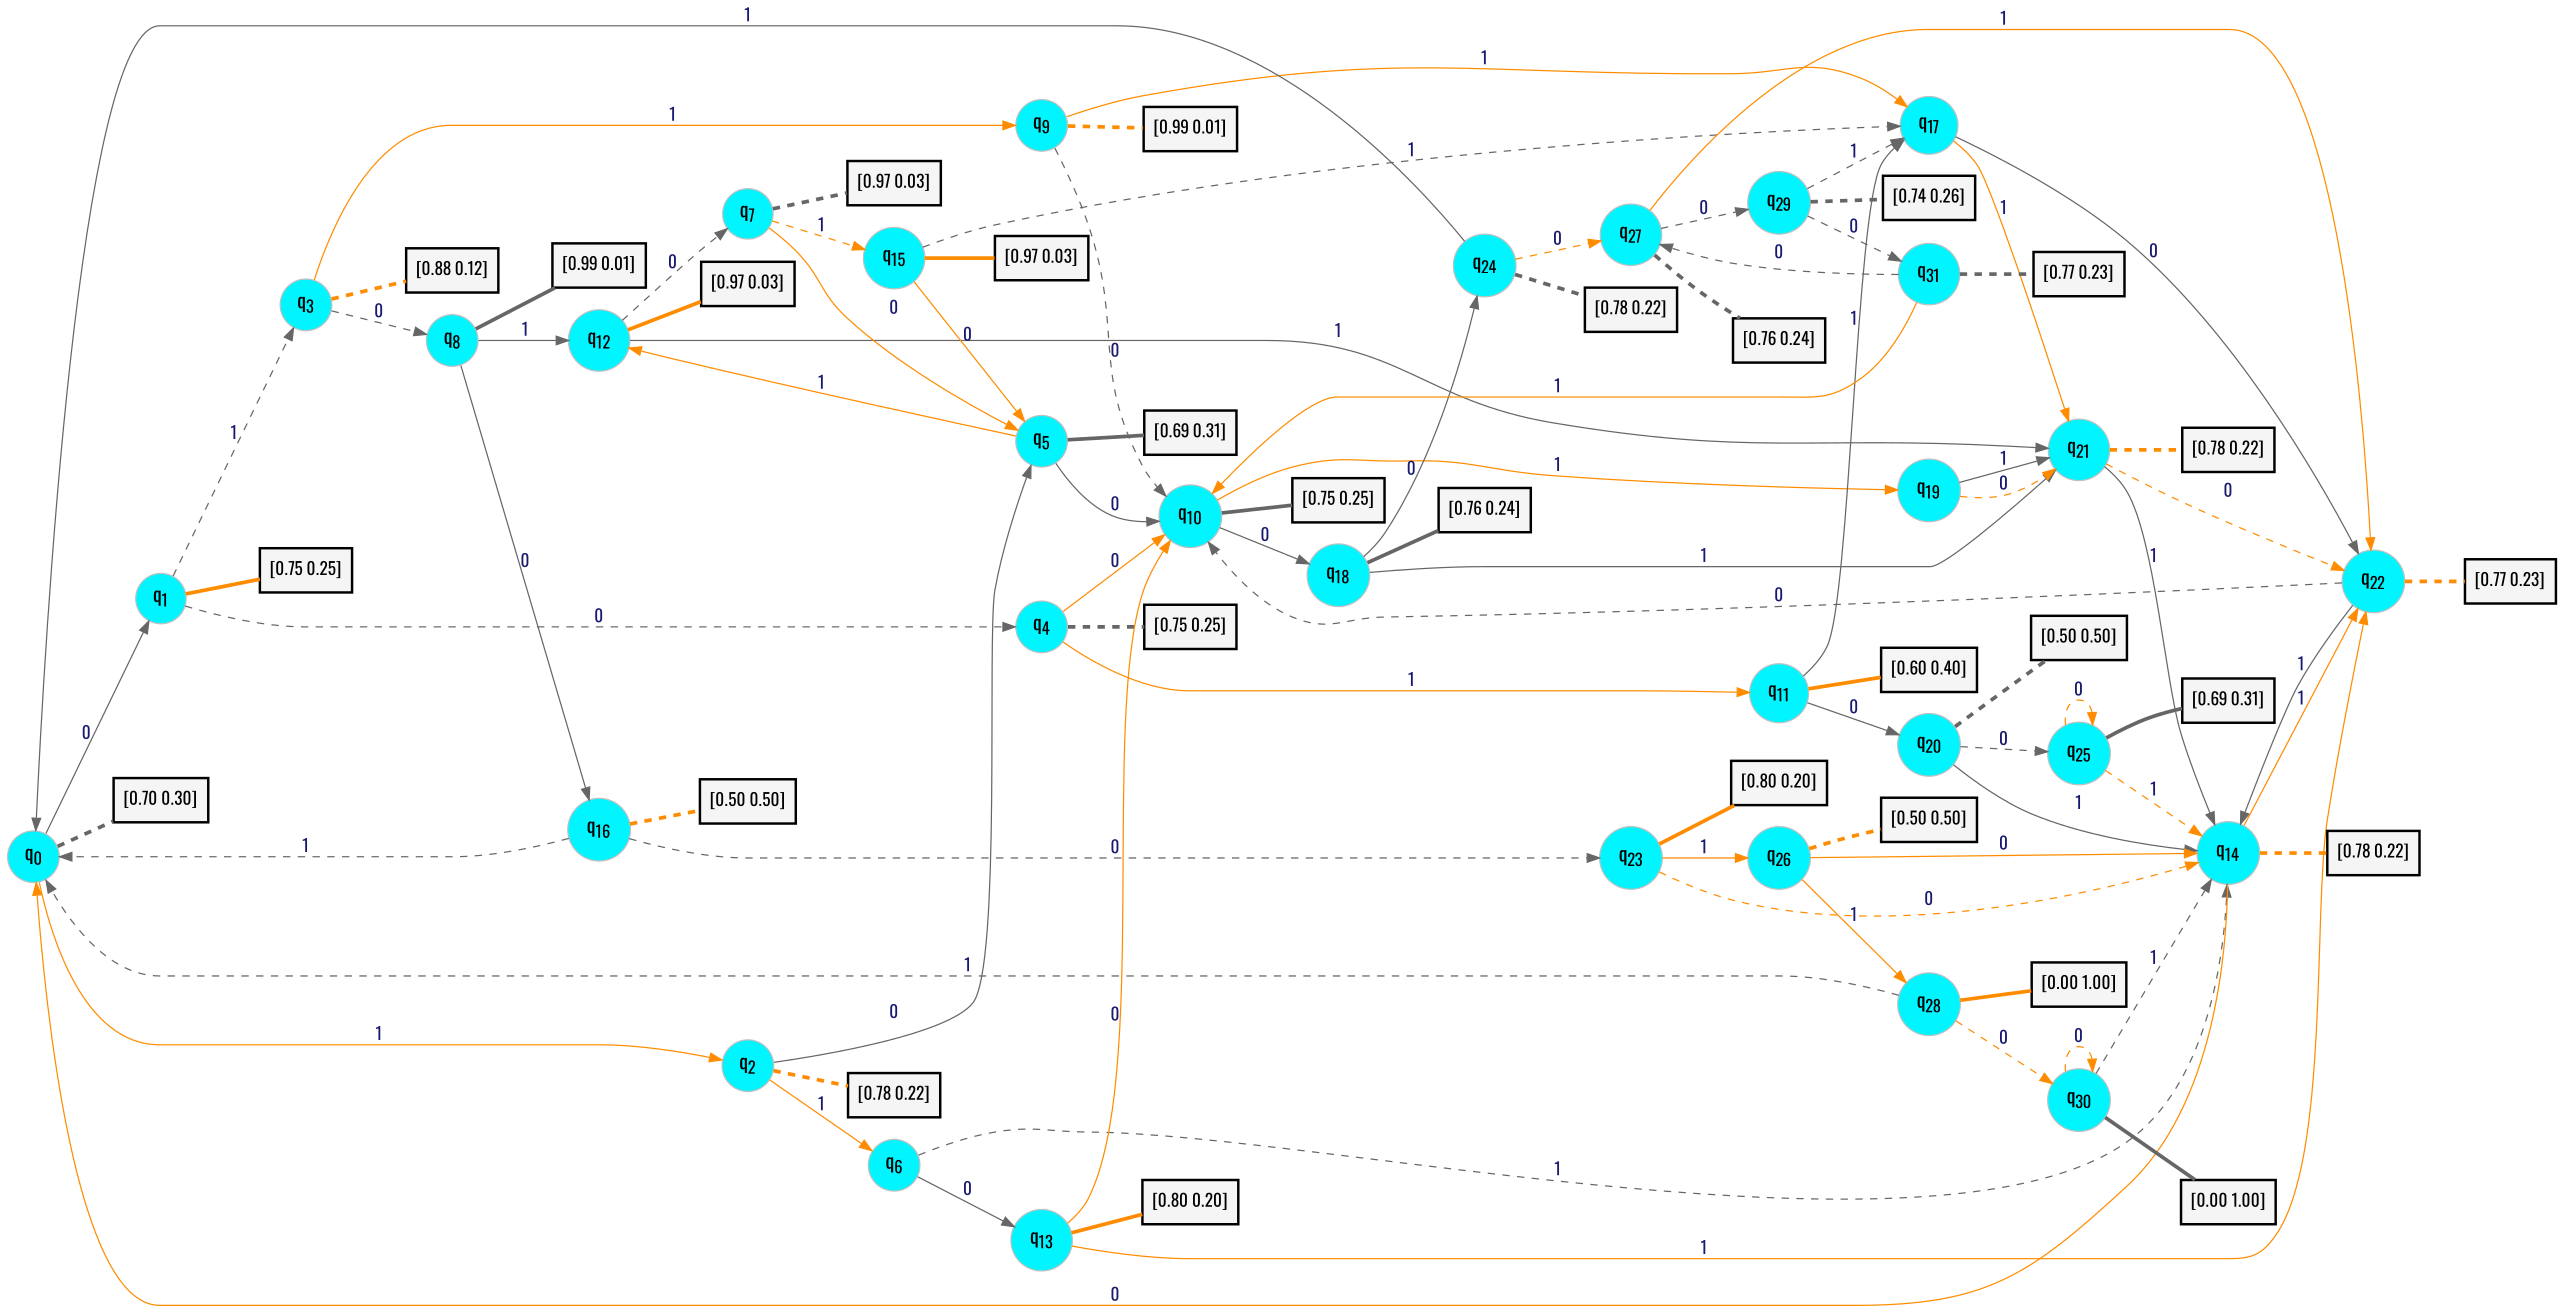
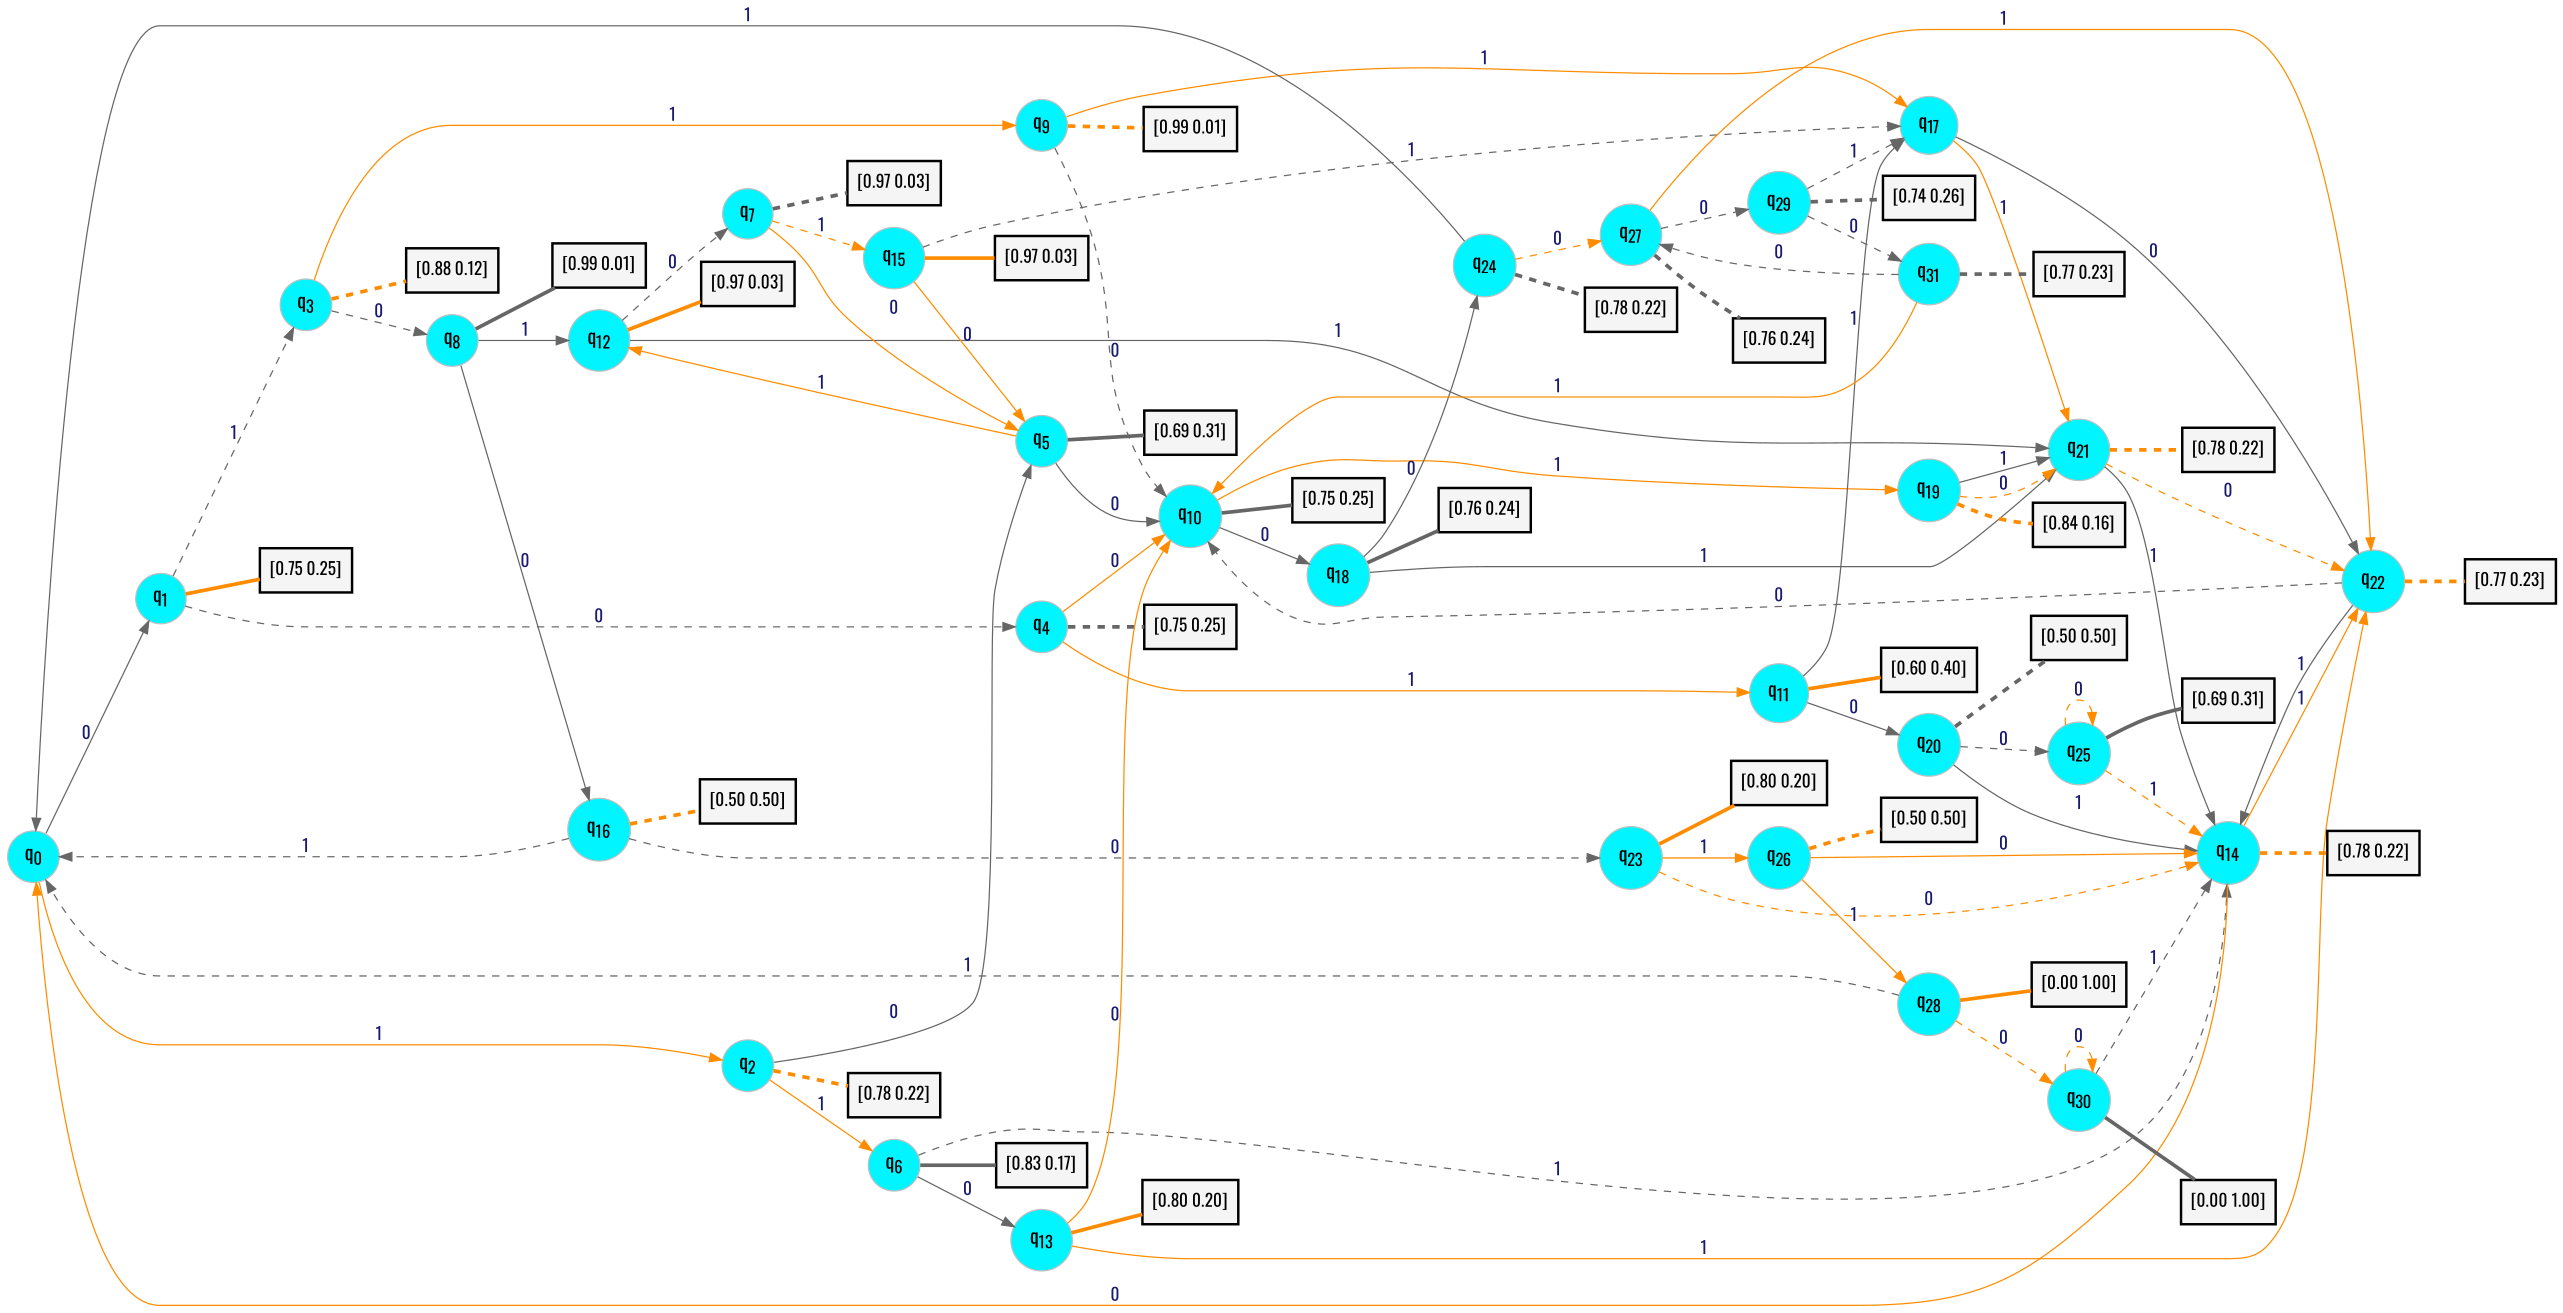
none -> (2079, 525)
(161, 800) -> none
none -> (1042, 1165)
